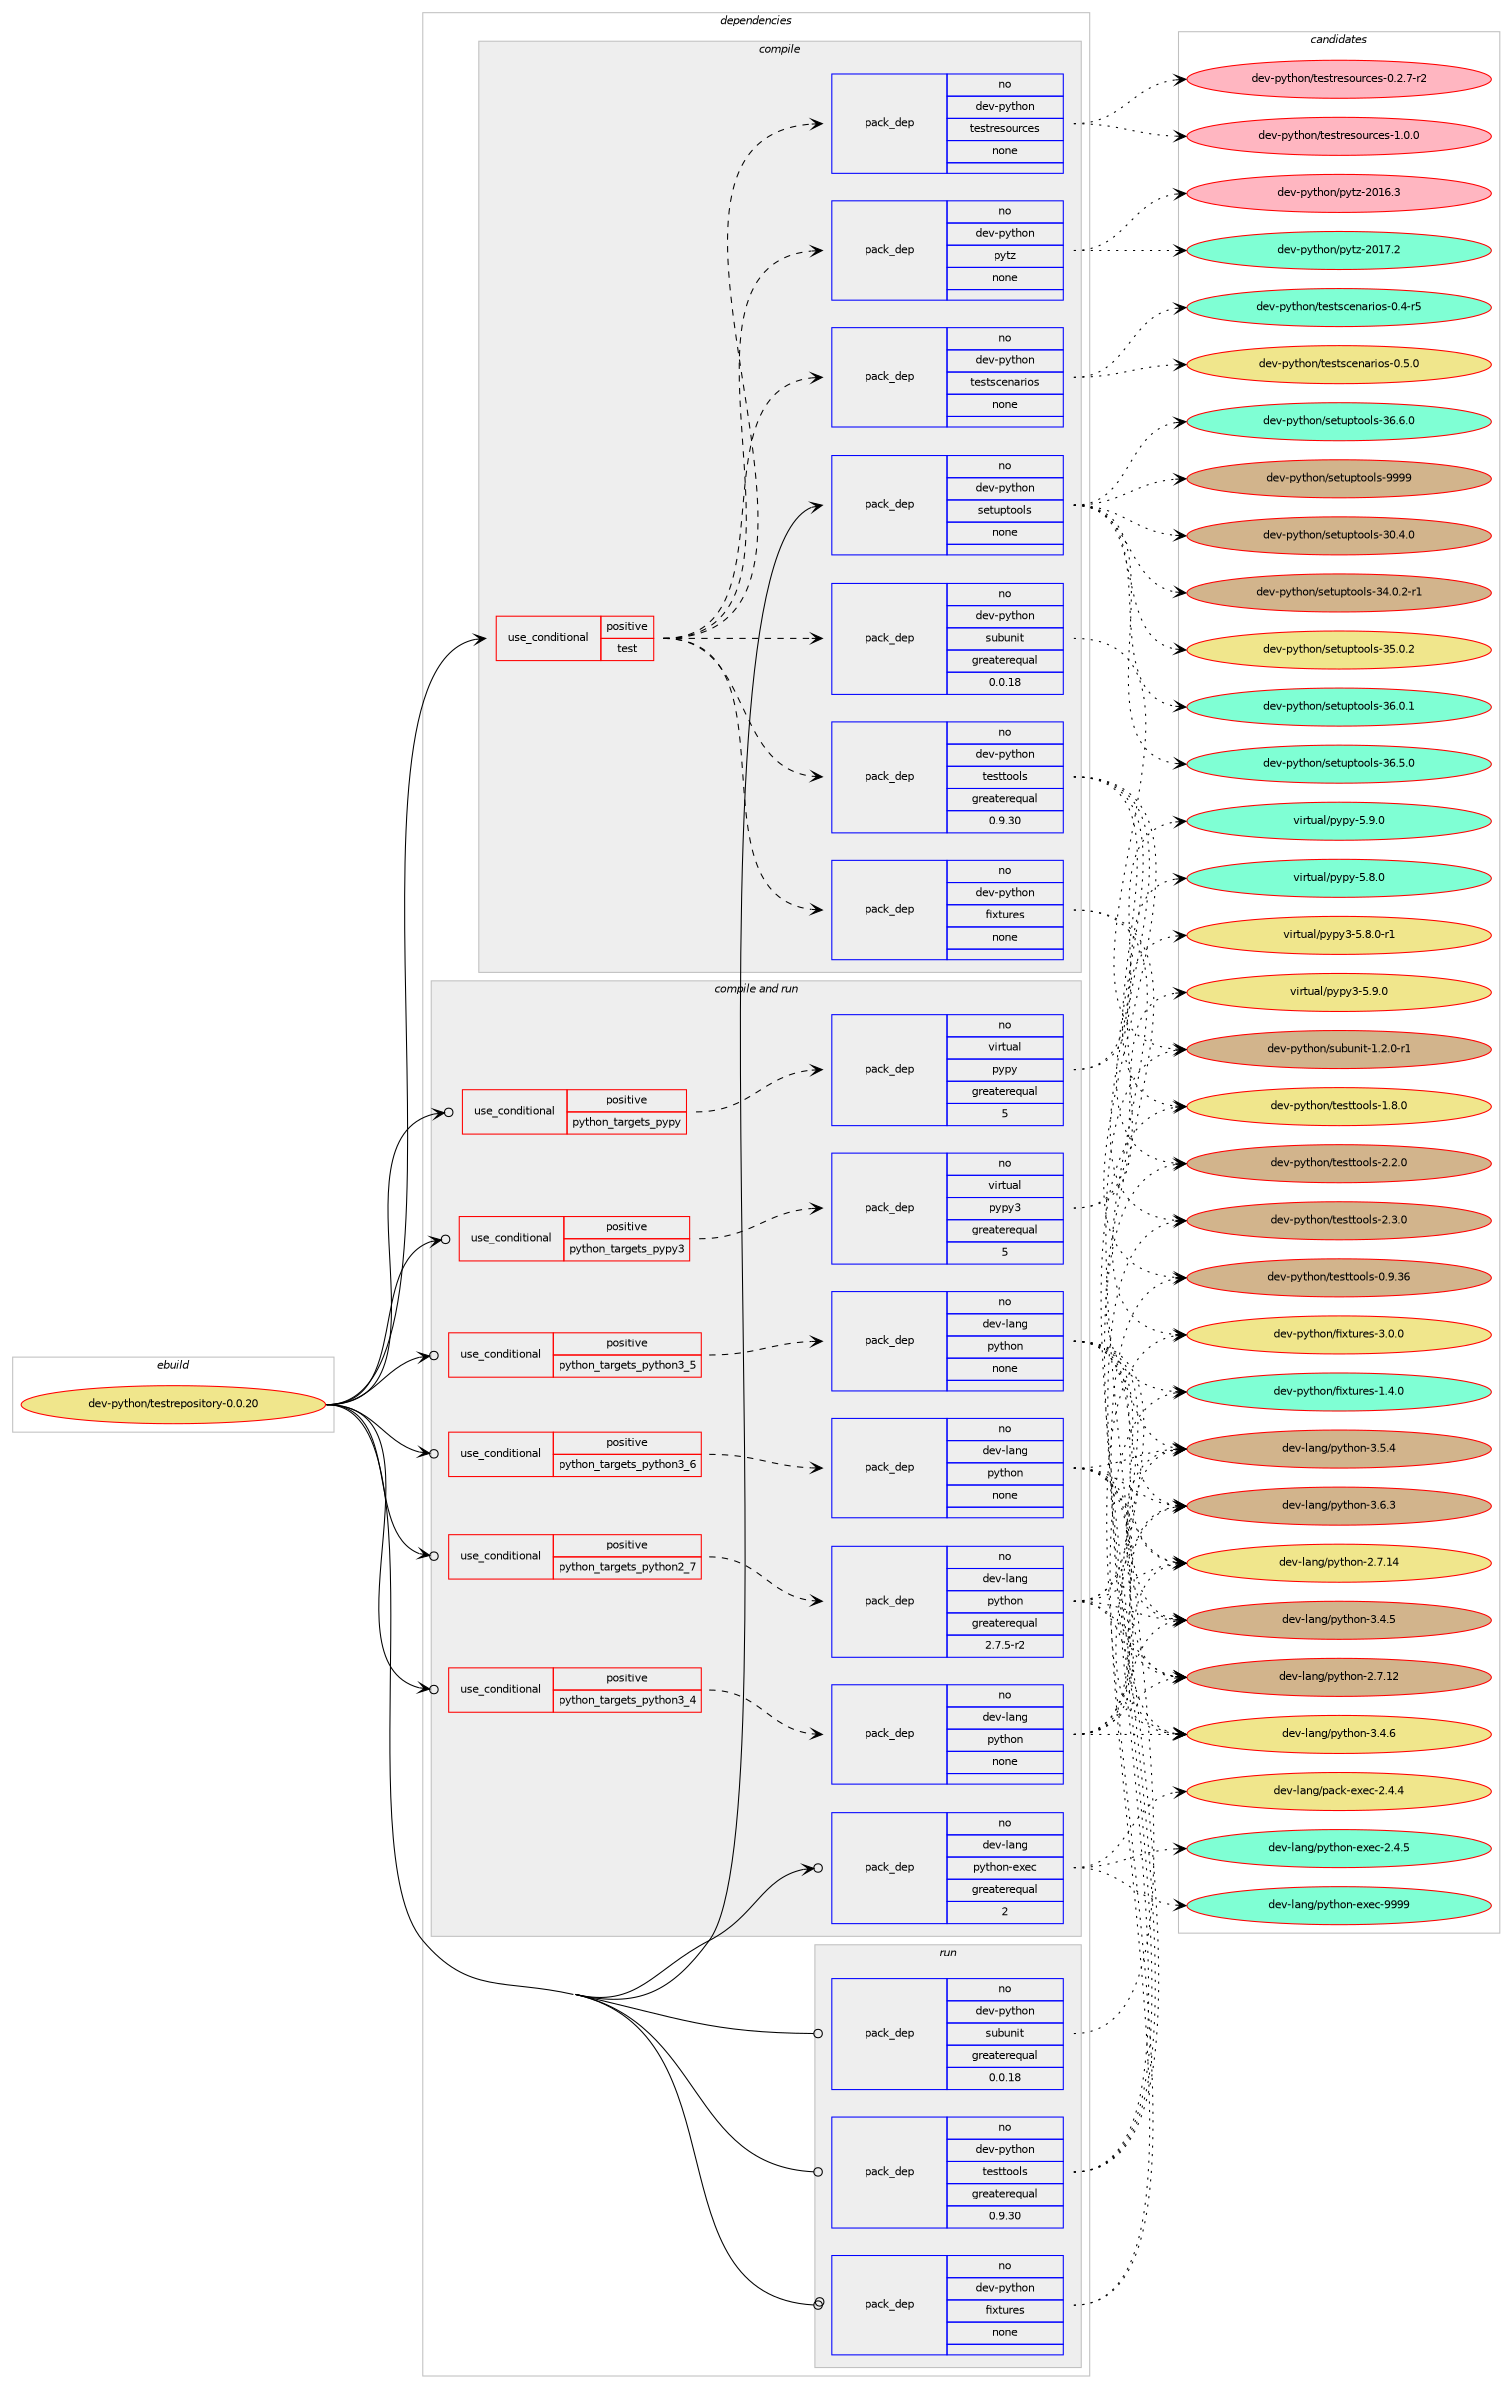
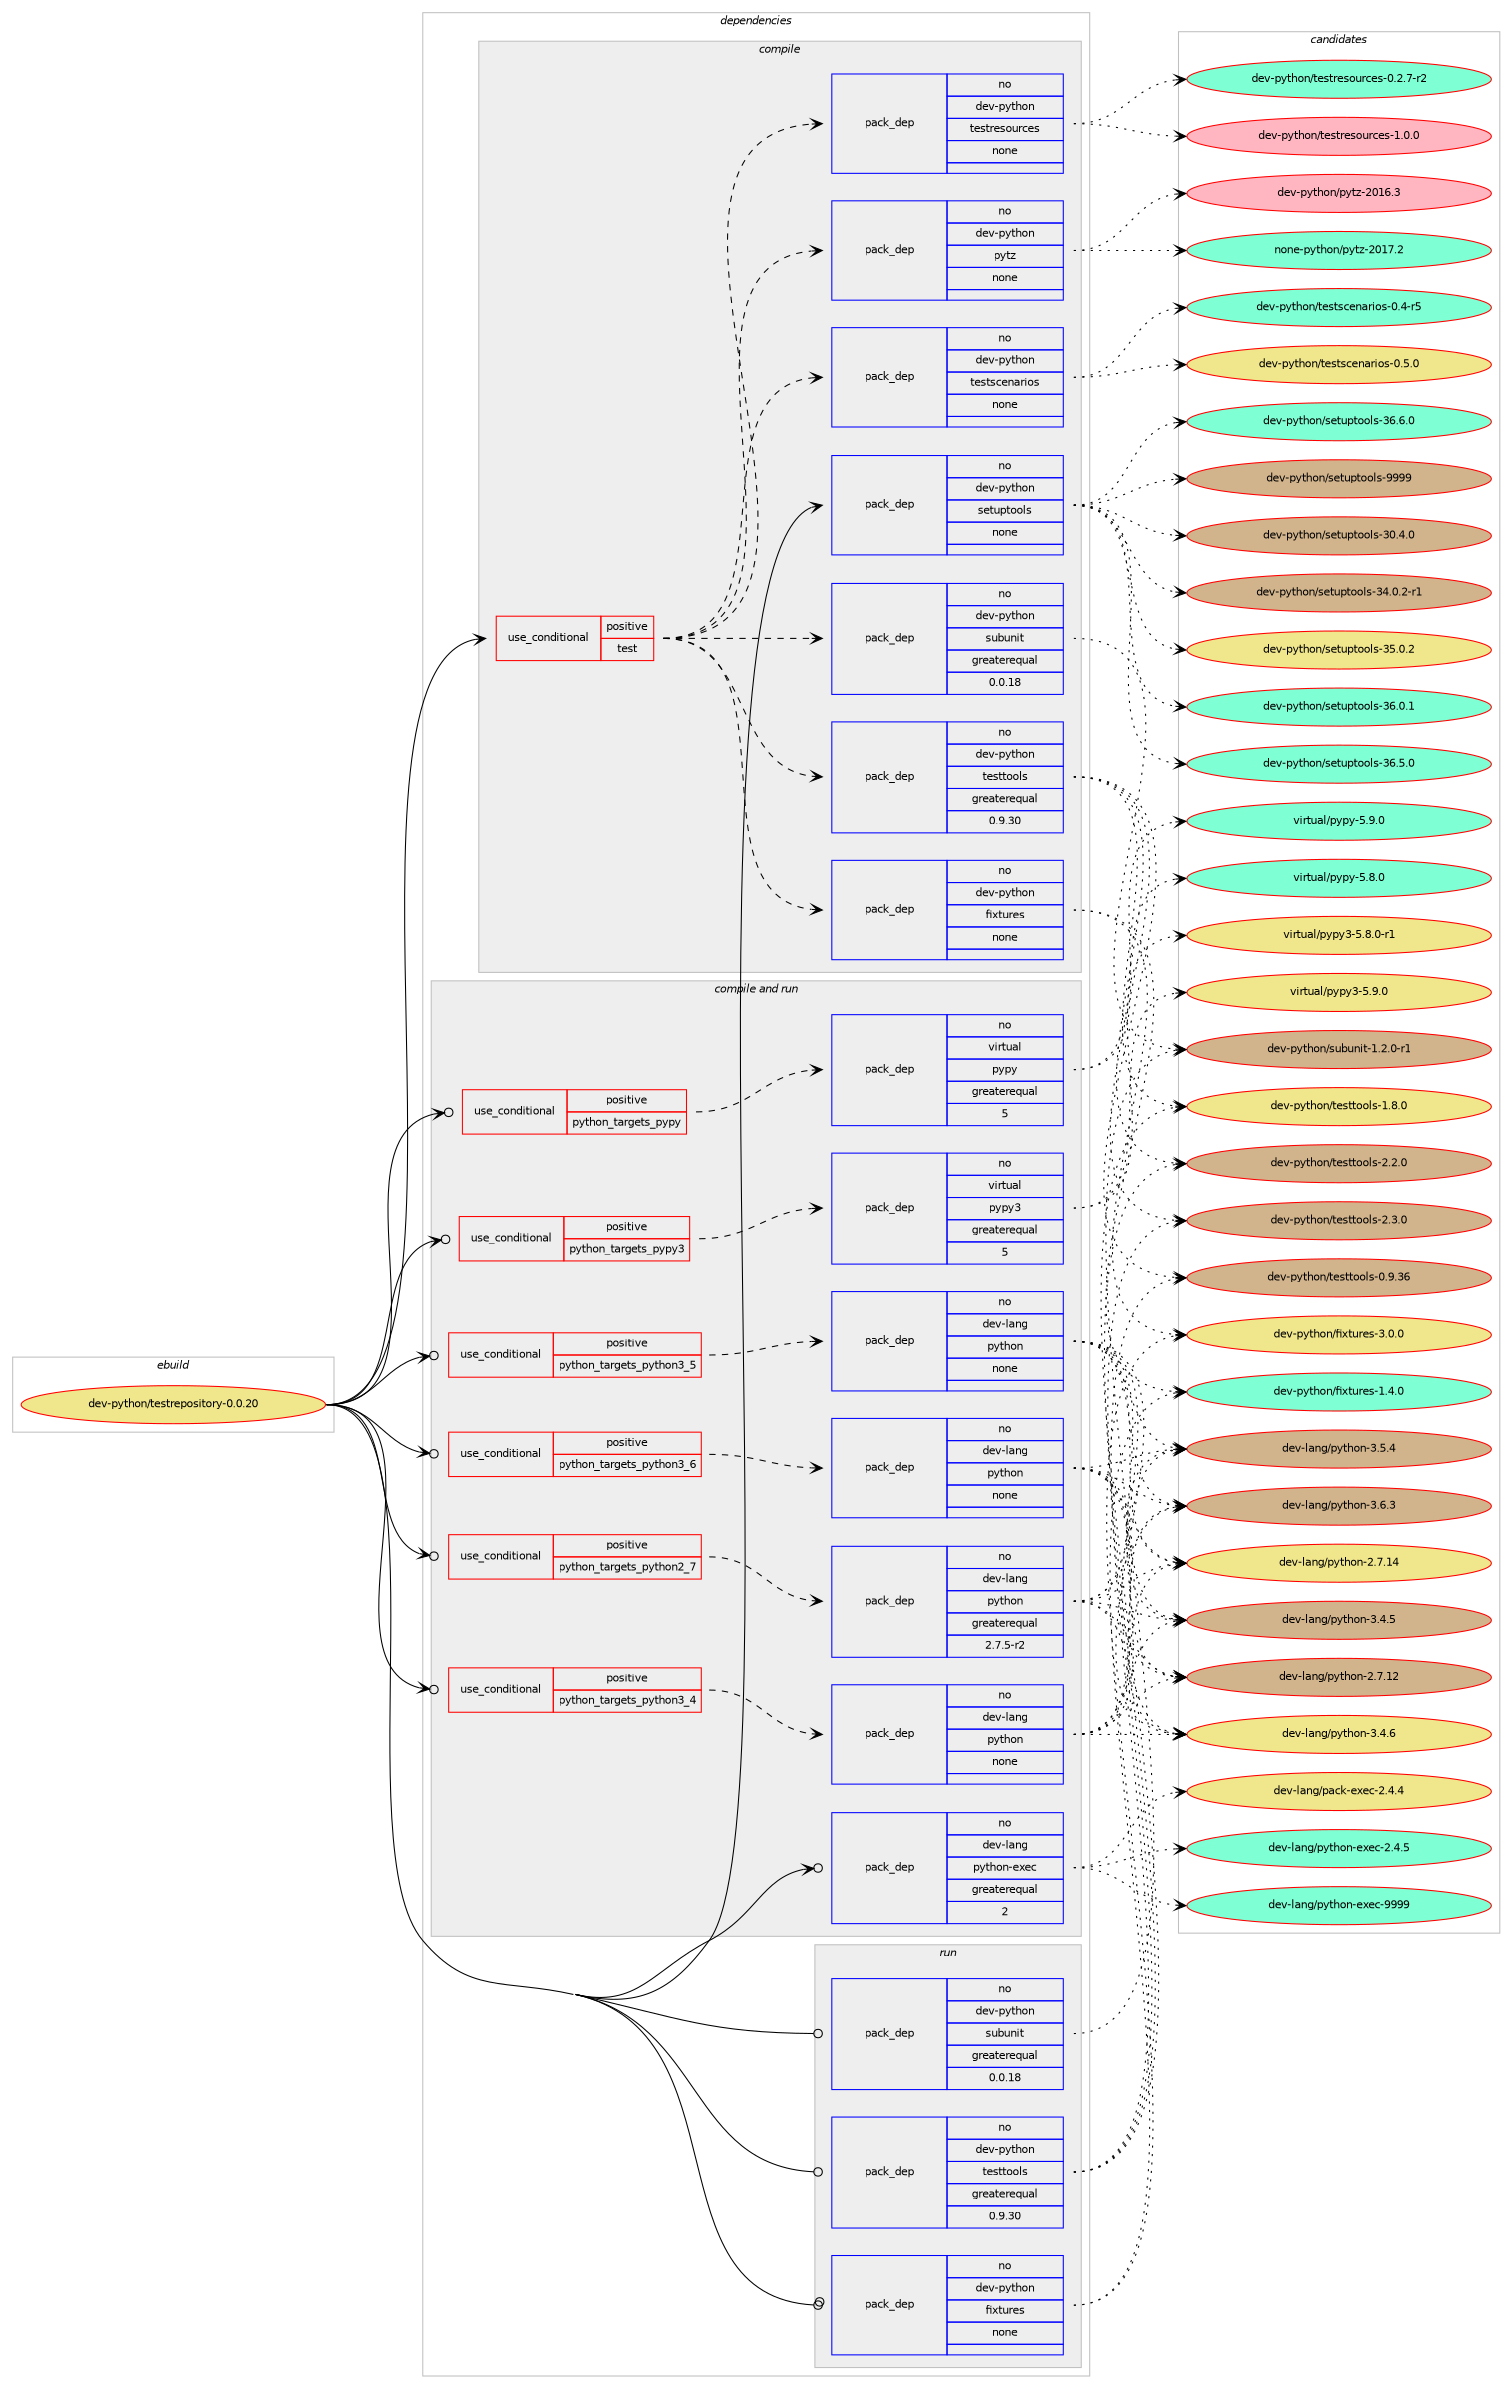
(1339, 79) -> (1339, 79)
(1339, 250) -> (1339, 250)
